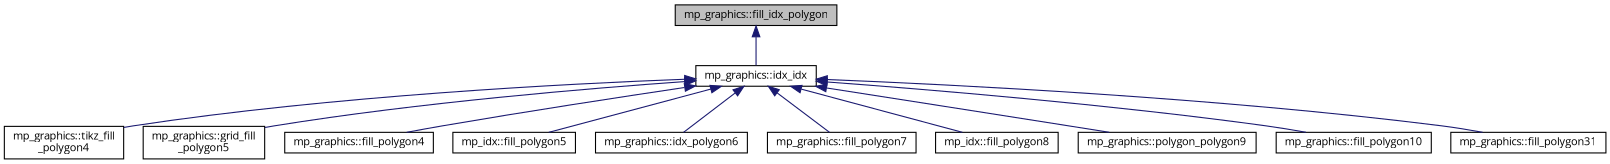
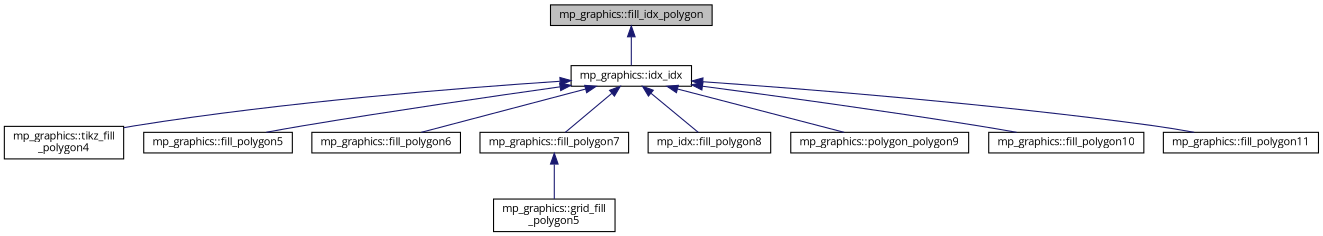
(474, 100) -> (554, 182)
(359, 143) -> none
(514, 143) -> (218, 143)
(671, 143) -> (386, 143)
(1528, 143) -> (1241, 143)
